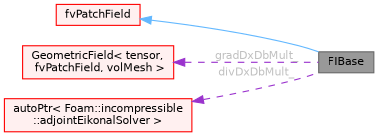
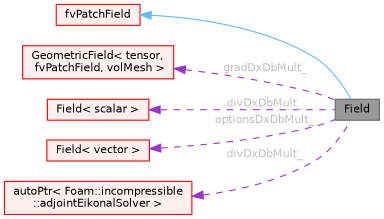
(346, 62) -> (357, 110)
none -> (98, 110)
none -> (98, 151)
